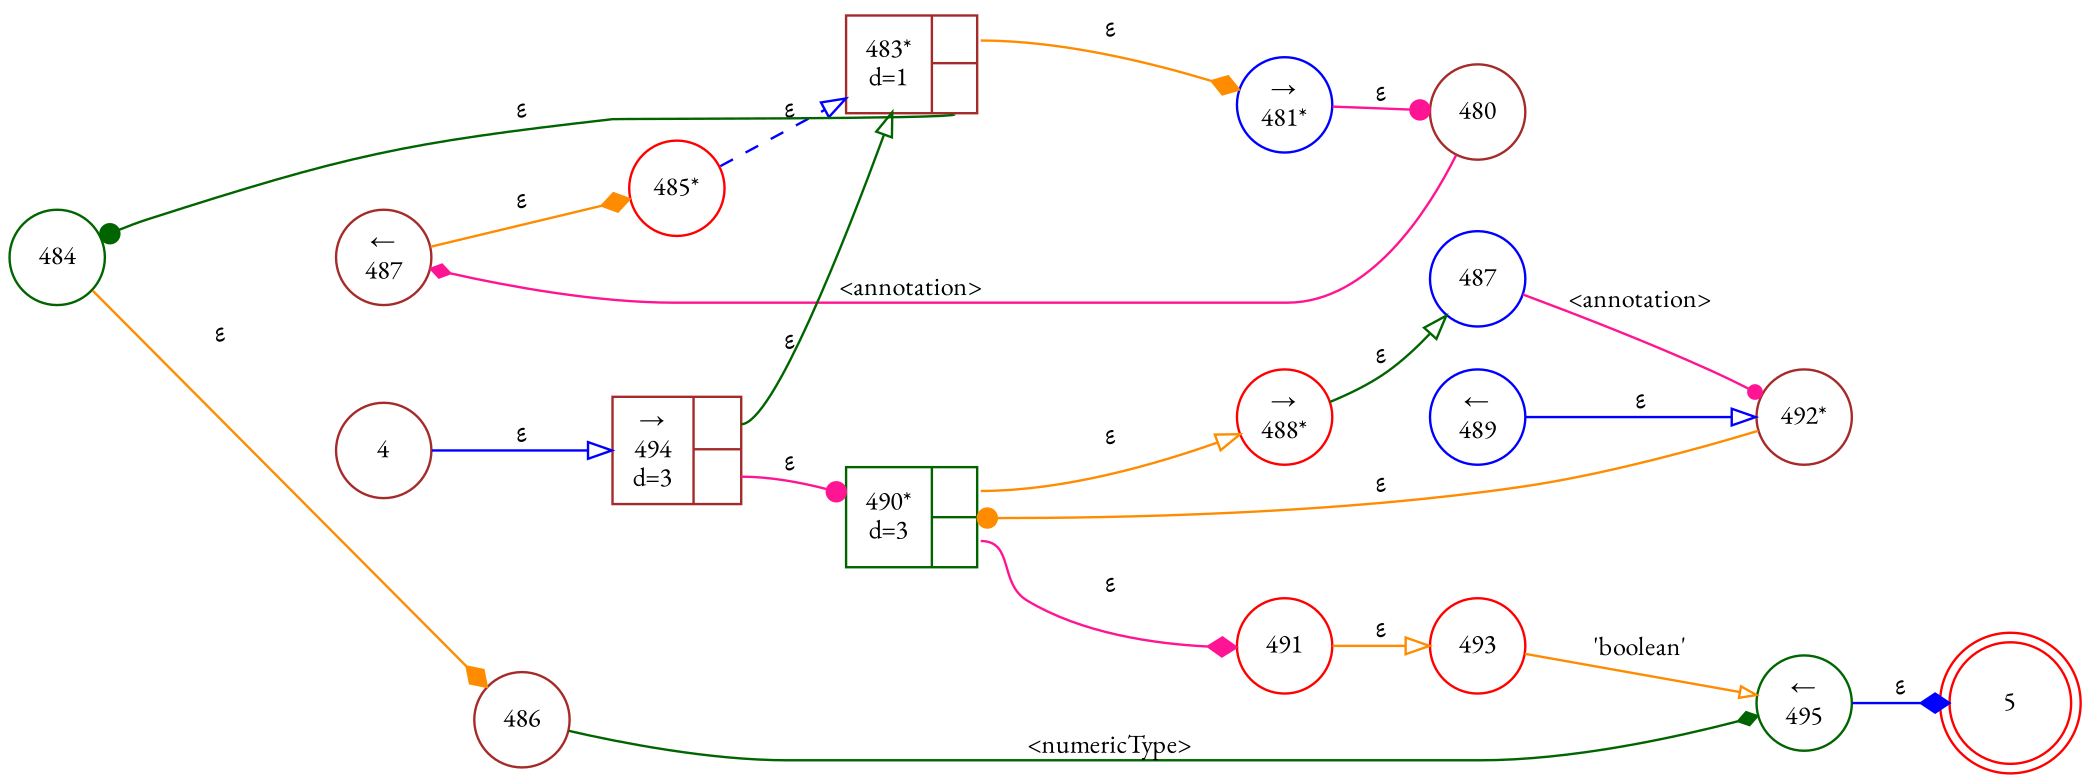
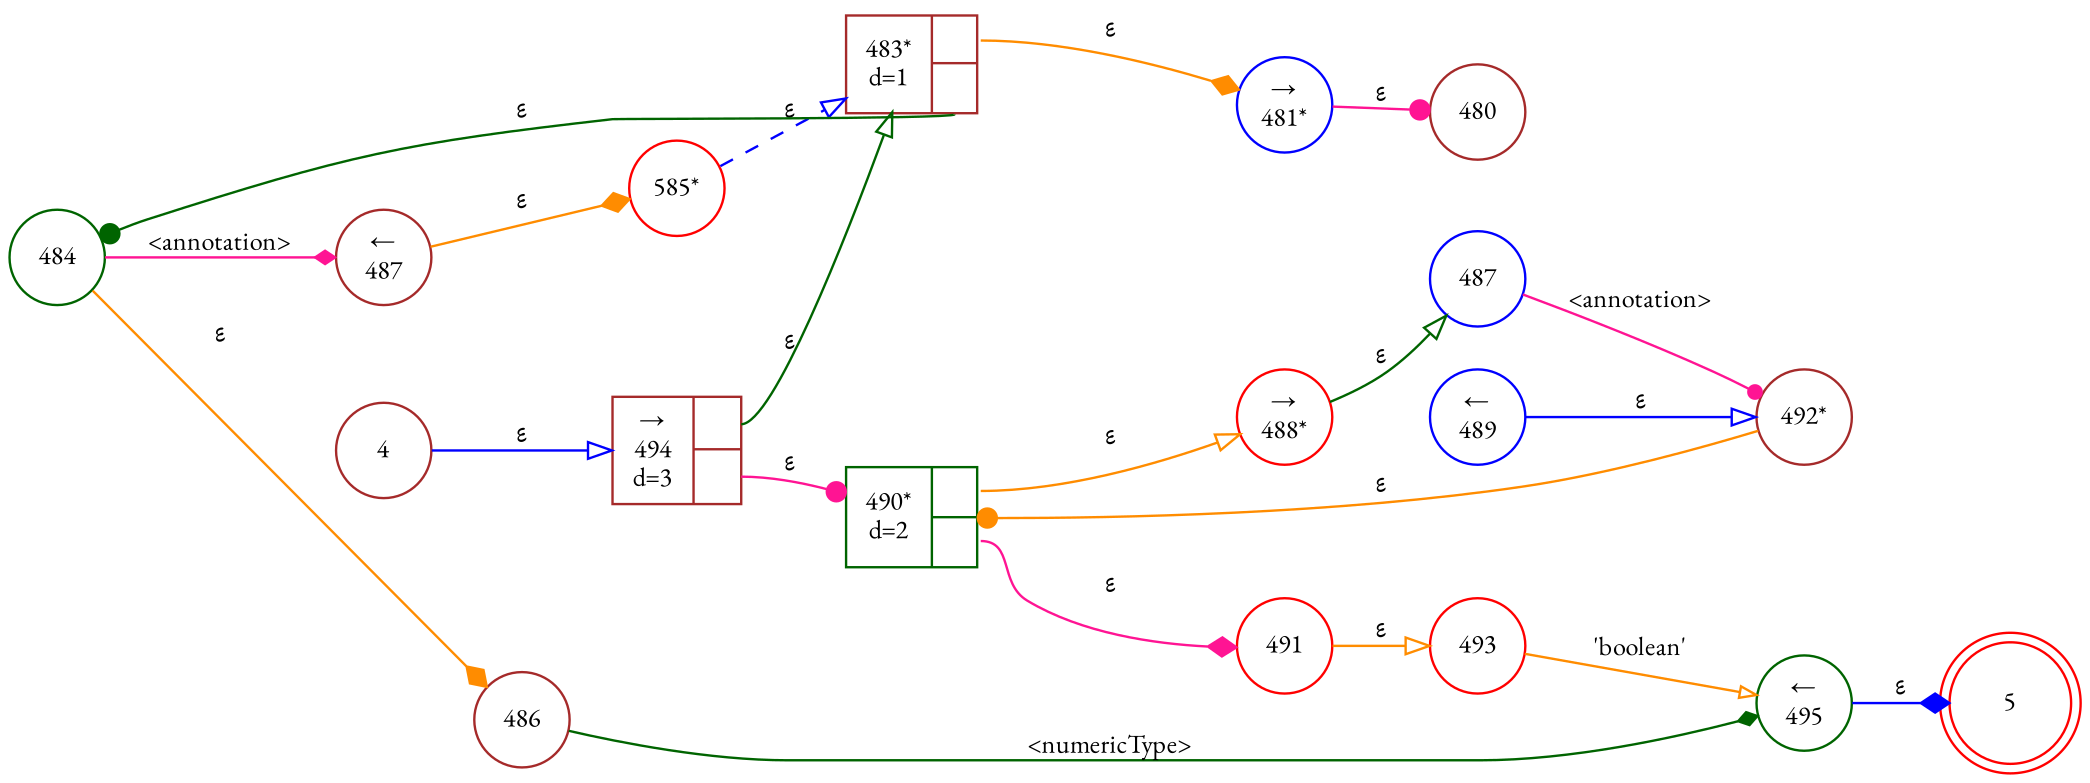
(677, 188) -> (677, 188)
(985, 303) -> (210, 257)
(889, 530) -> (889, 530)
